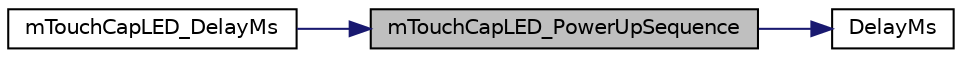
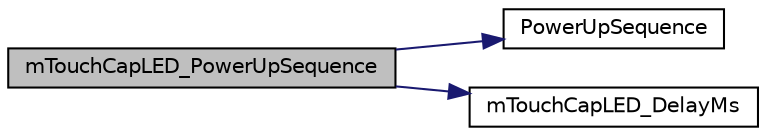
(323, 29) -> (422, 89)
(893, 29) -> (614, 29)
